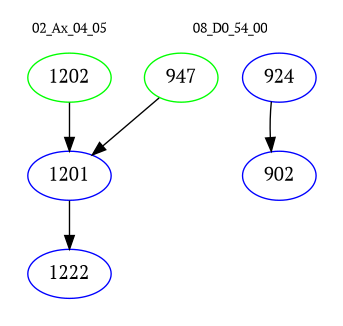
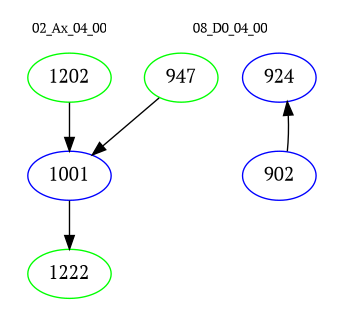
(69, 29) -> (69, 29)
(230, 29) -> (230, 29)
(270, 120) -> (288, 133)
(69, 176) -> (69, 176)
(69, 274) -> (69, 274)
